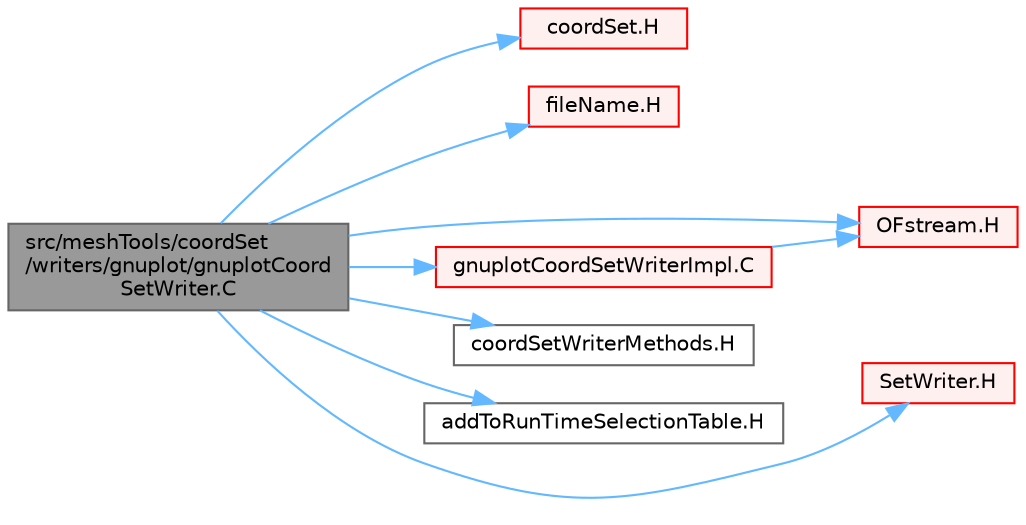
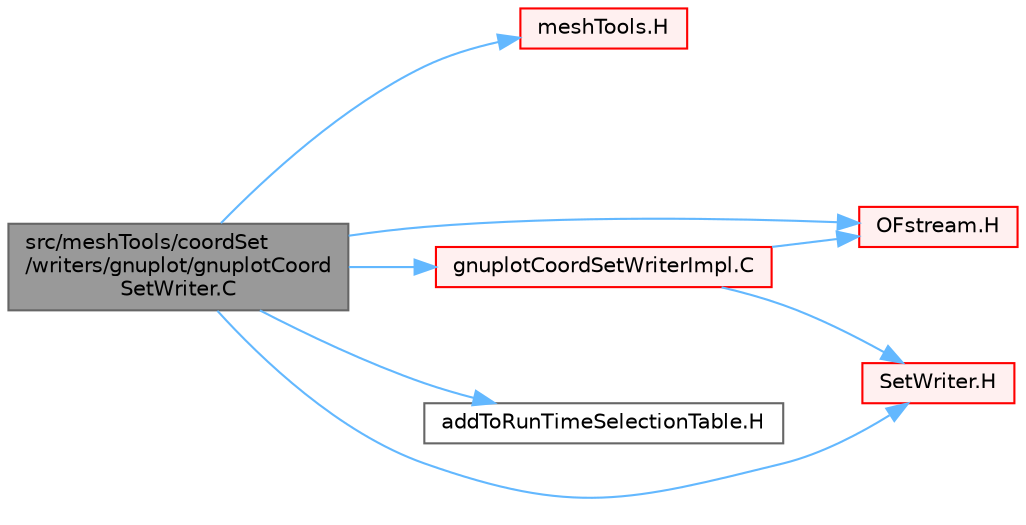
(604, 28) -> (604, 28)
(604, 107) -> none
none -> (805, 314)
(604, 345) -> none
